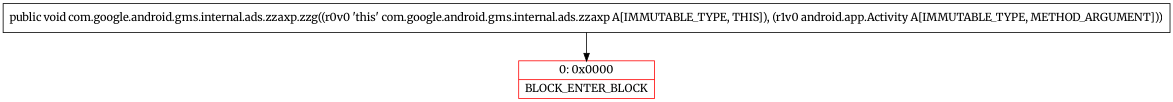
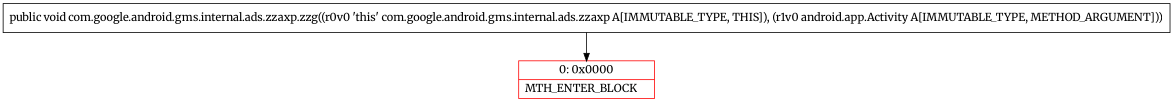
(587, 89) -> (581, 89)
